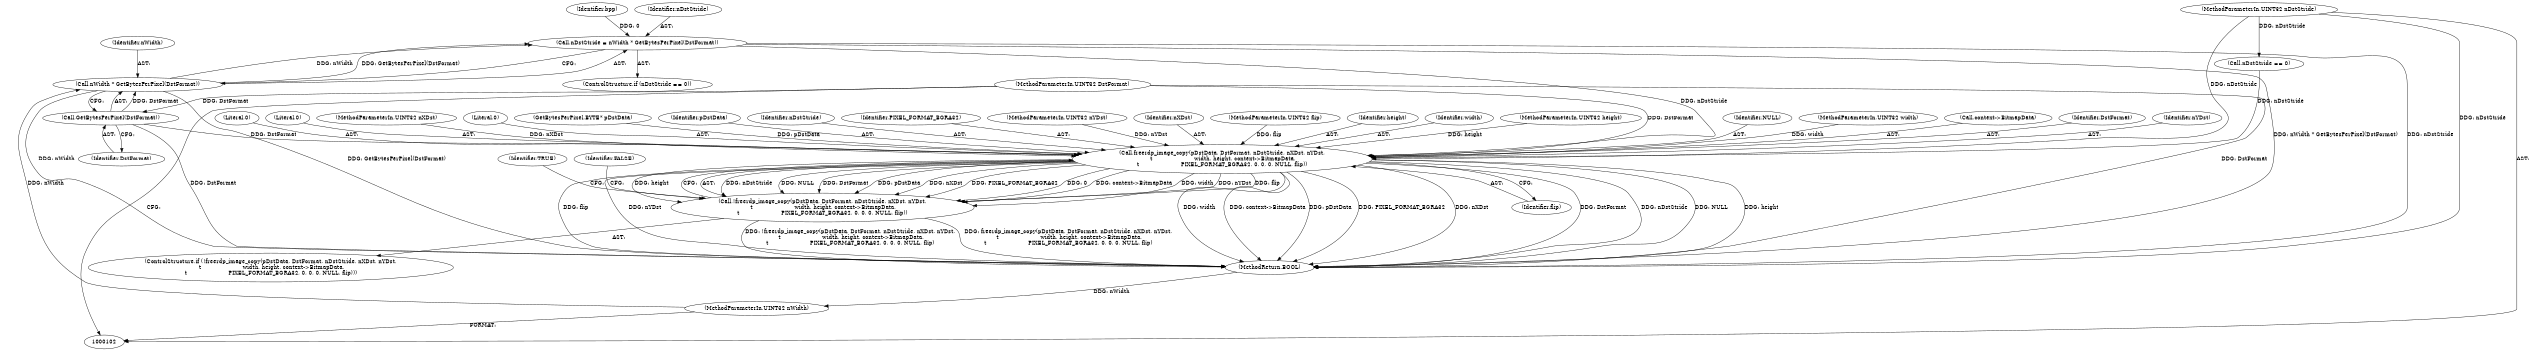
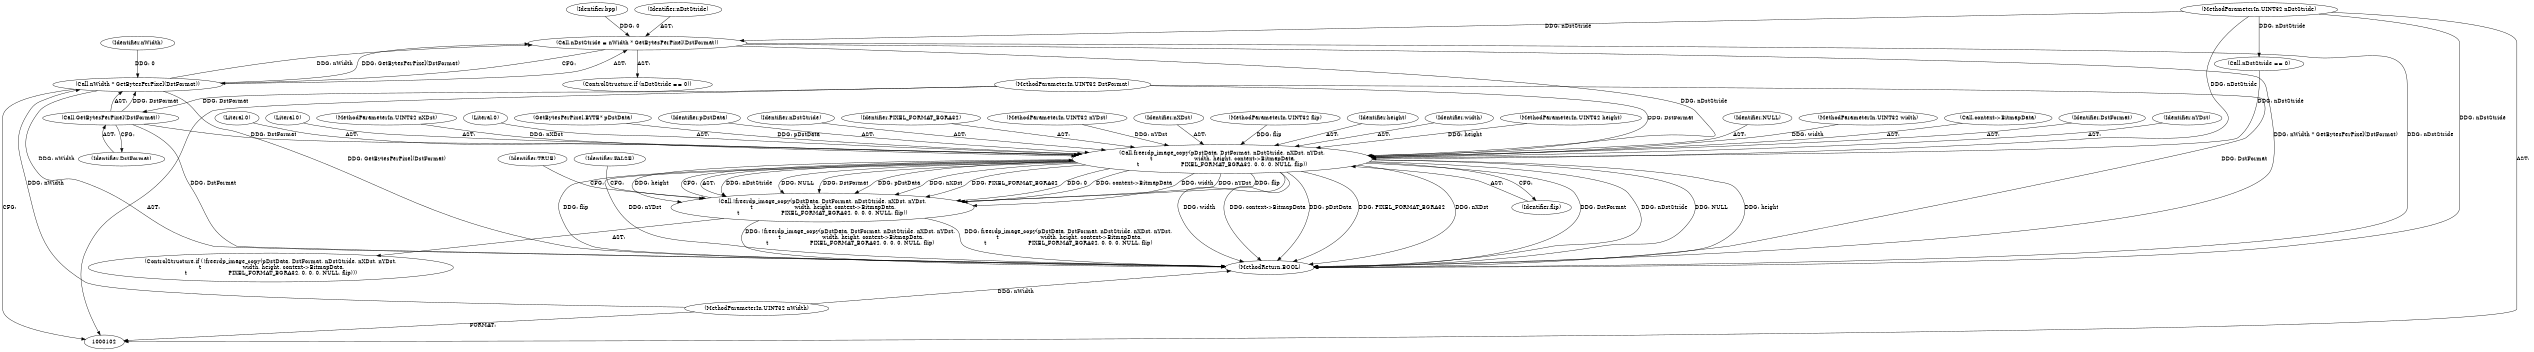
none -> (1464, 26)
(145, 64) -> (145, 64)
(92, 97) -> (3, 217)
(155, 208) -> (155, 208)
(1033, 295) -> (1019, 288)
